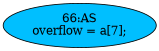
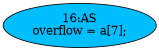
(80, 25) -> (80, 25)
